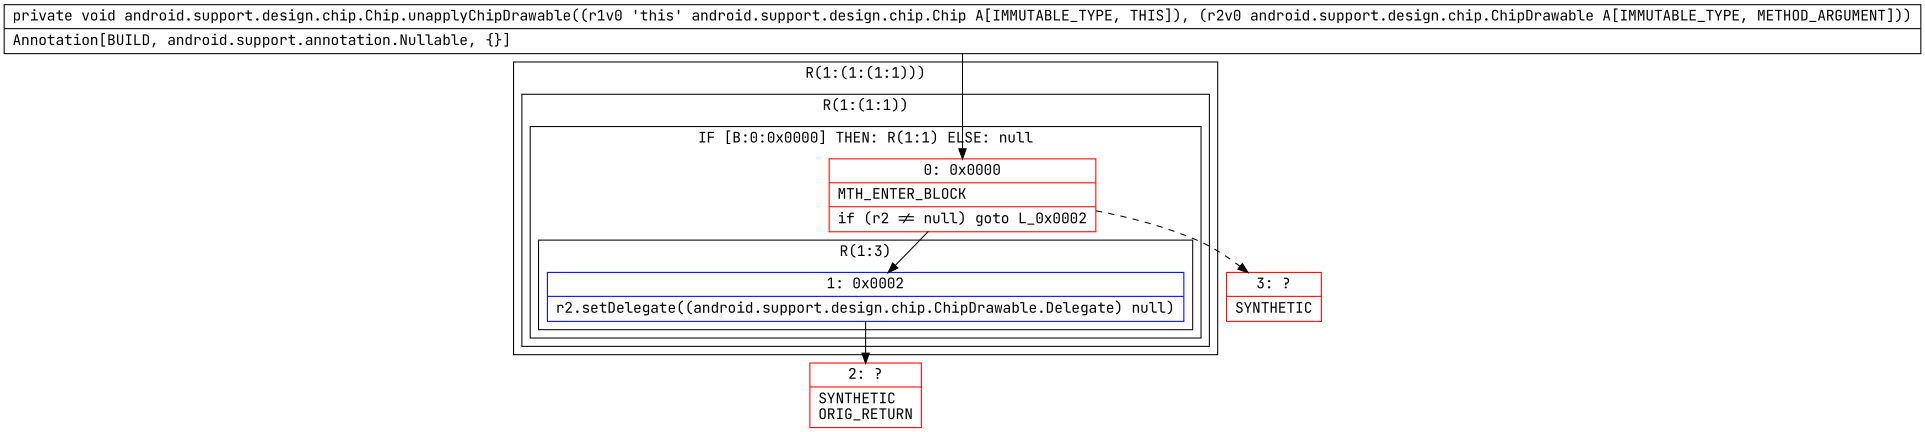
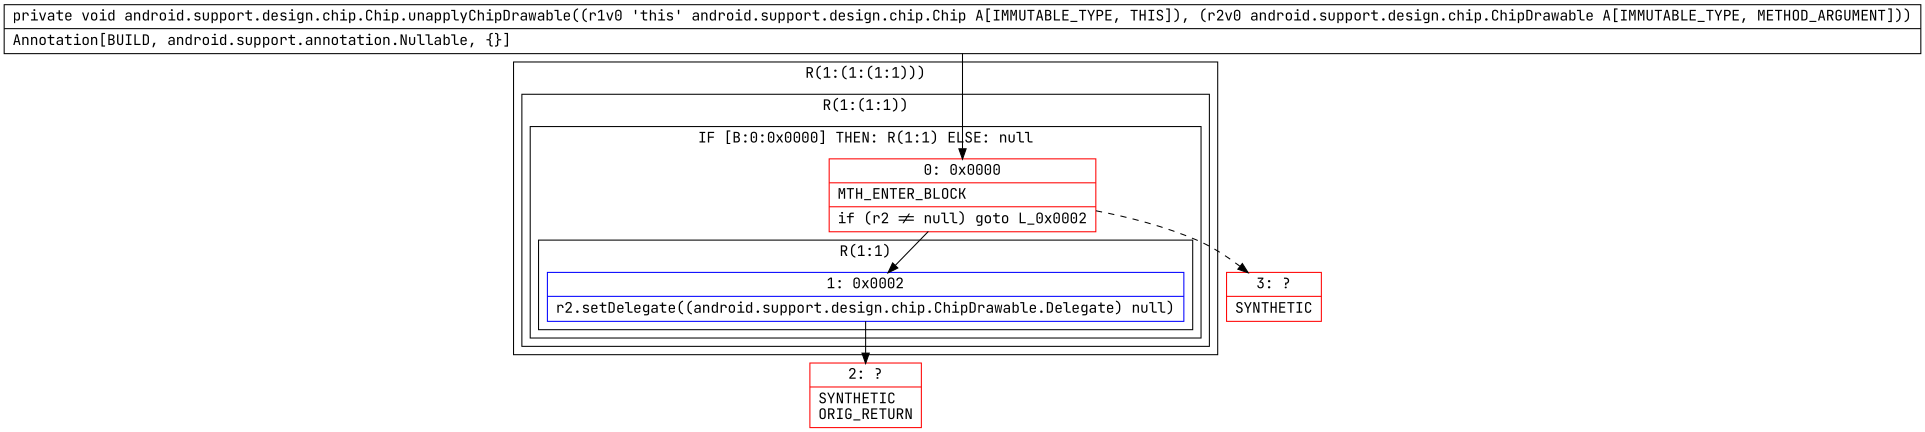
(866, 252) -> (866, 252)
